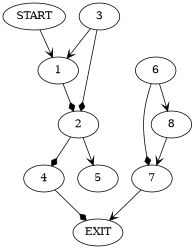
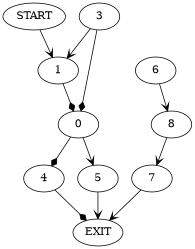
(144, 120) -> none
(78, 124) -> (78, 124)
none -> (98, 202)
